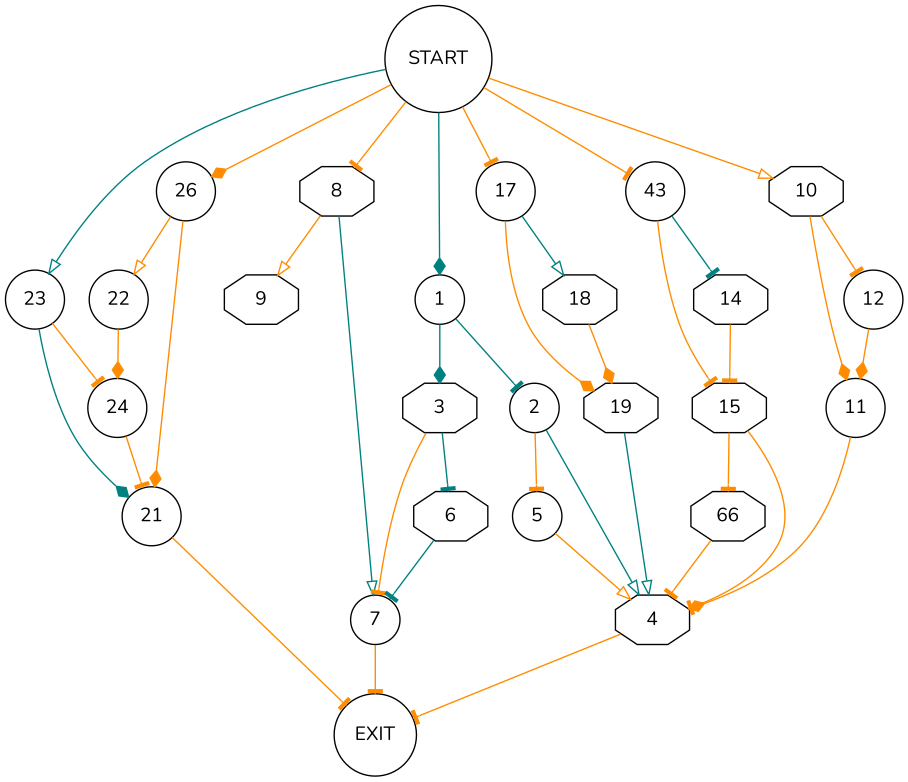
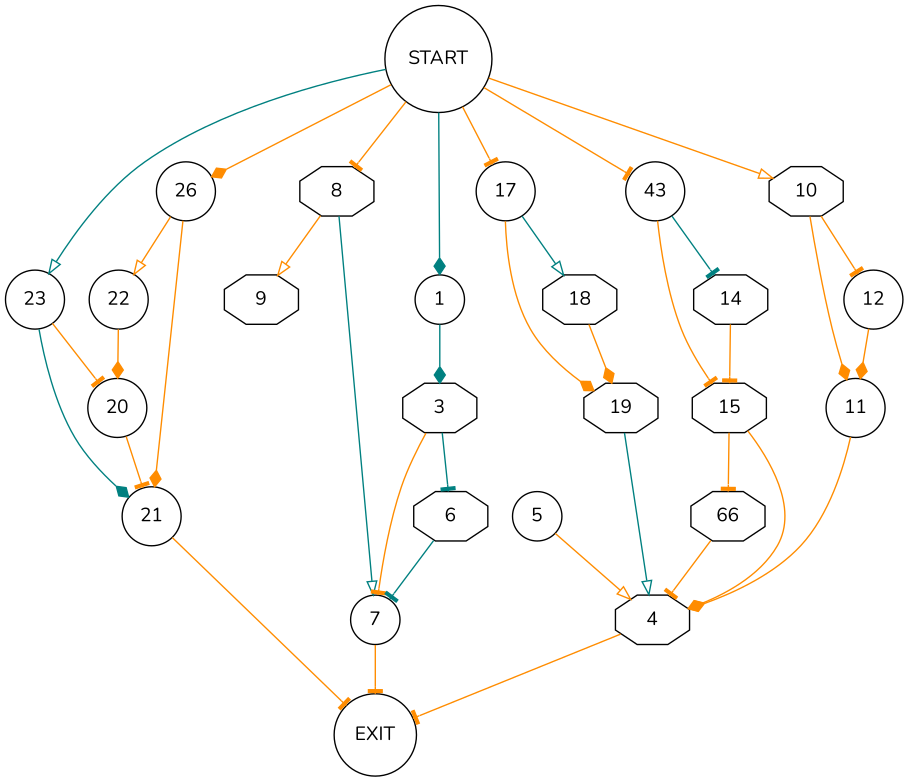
(117, 408) -> (117, 408)
(534, 408) -> none
(781, 536) -> (781, 536)
